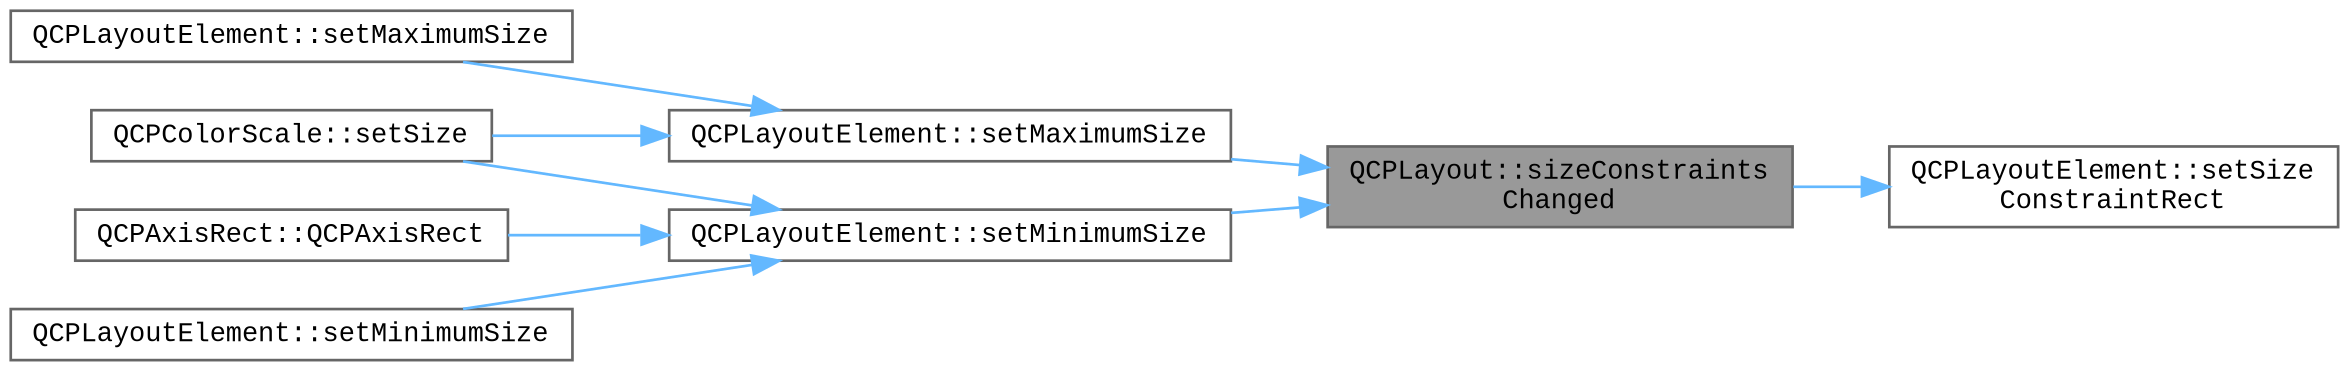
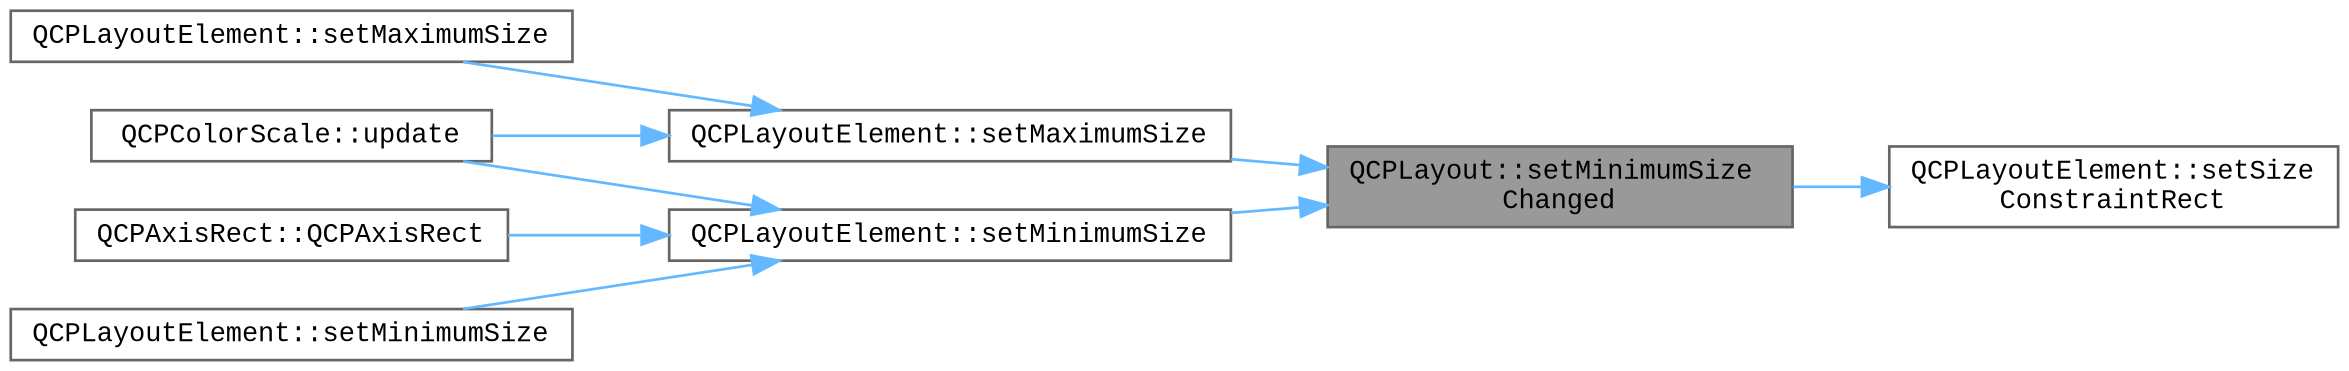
(292, 136) -> (292, 136)
(1560, 187) -> (1560, 187)
